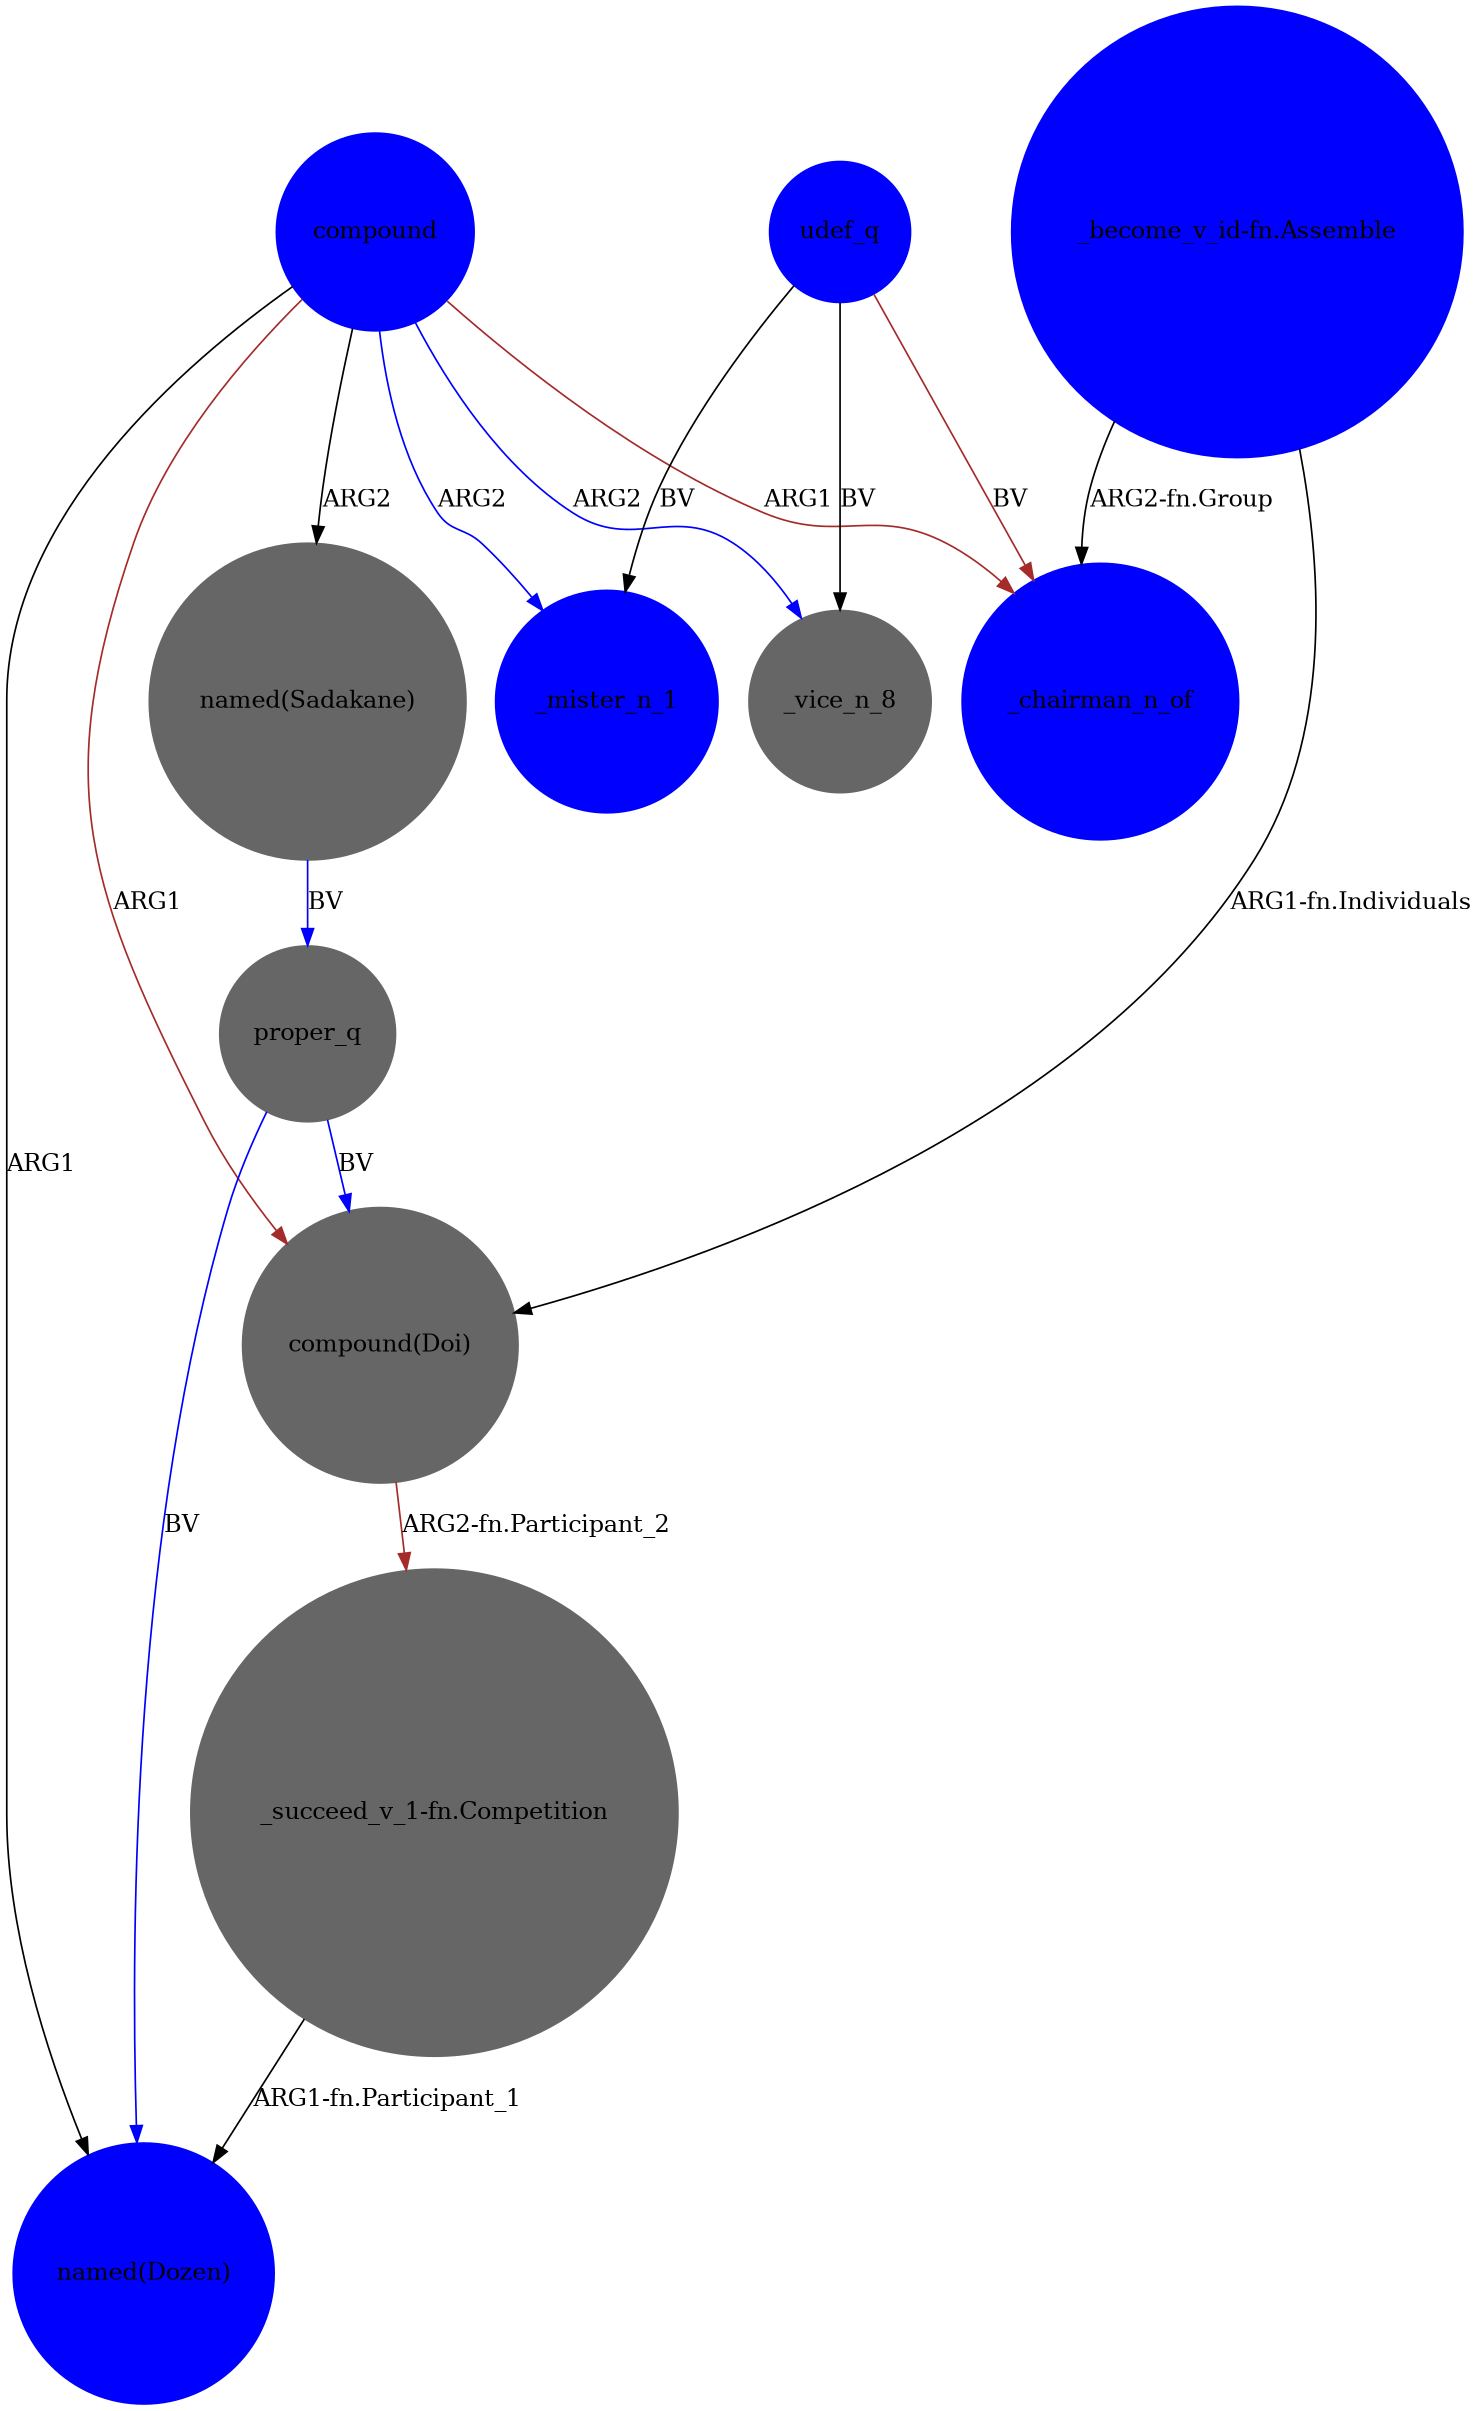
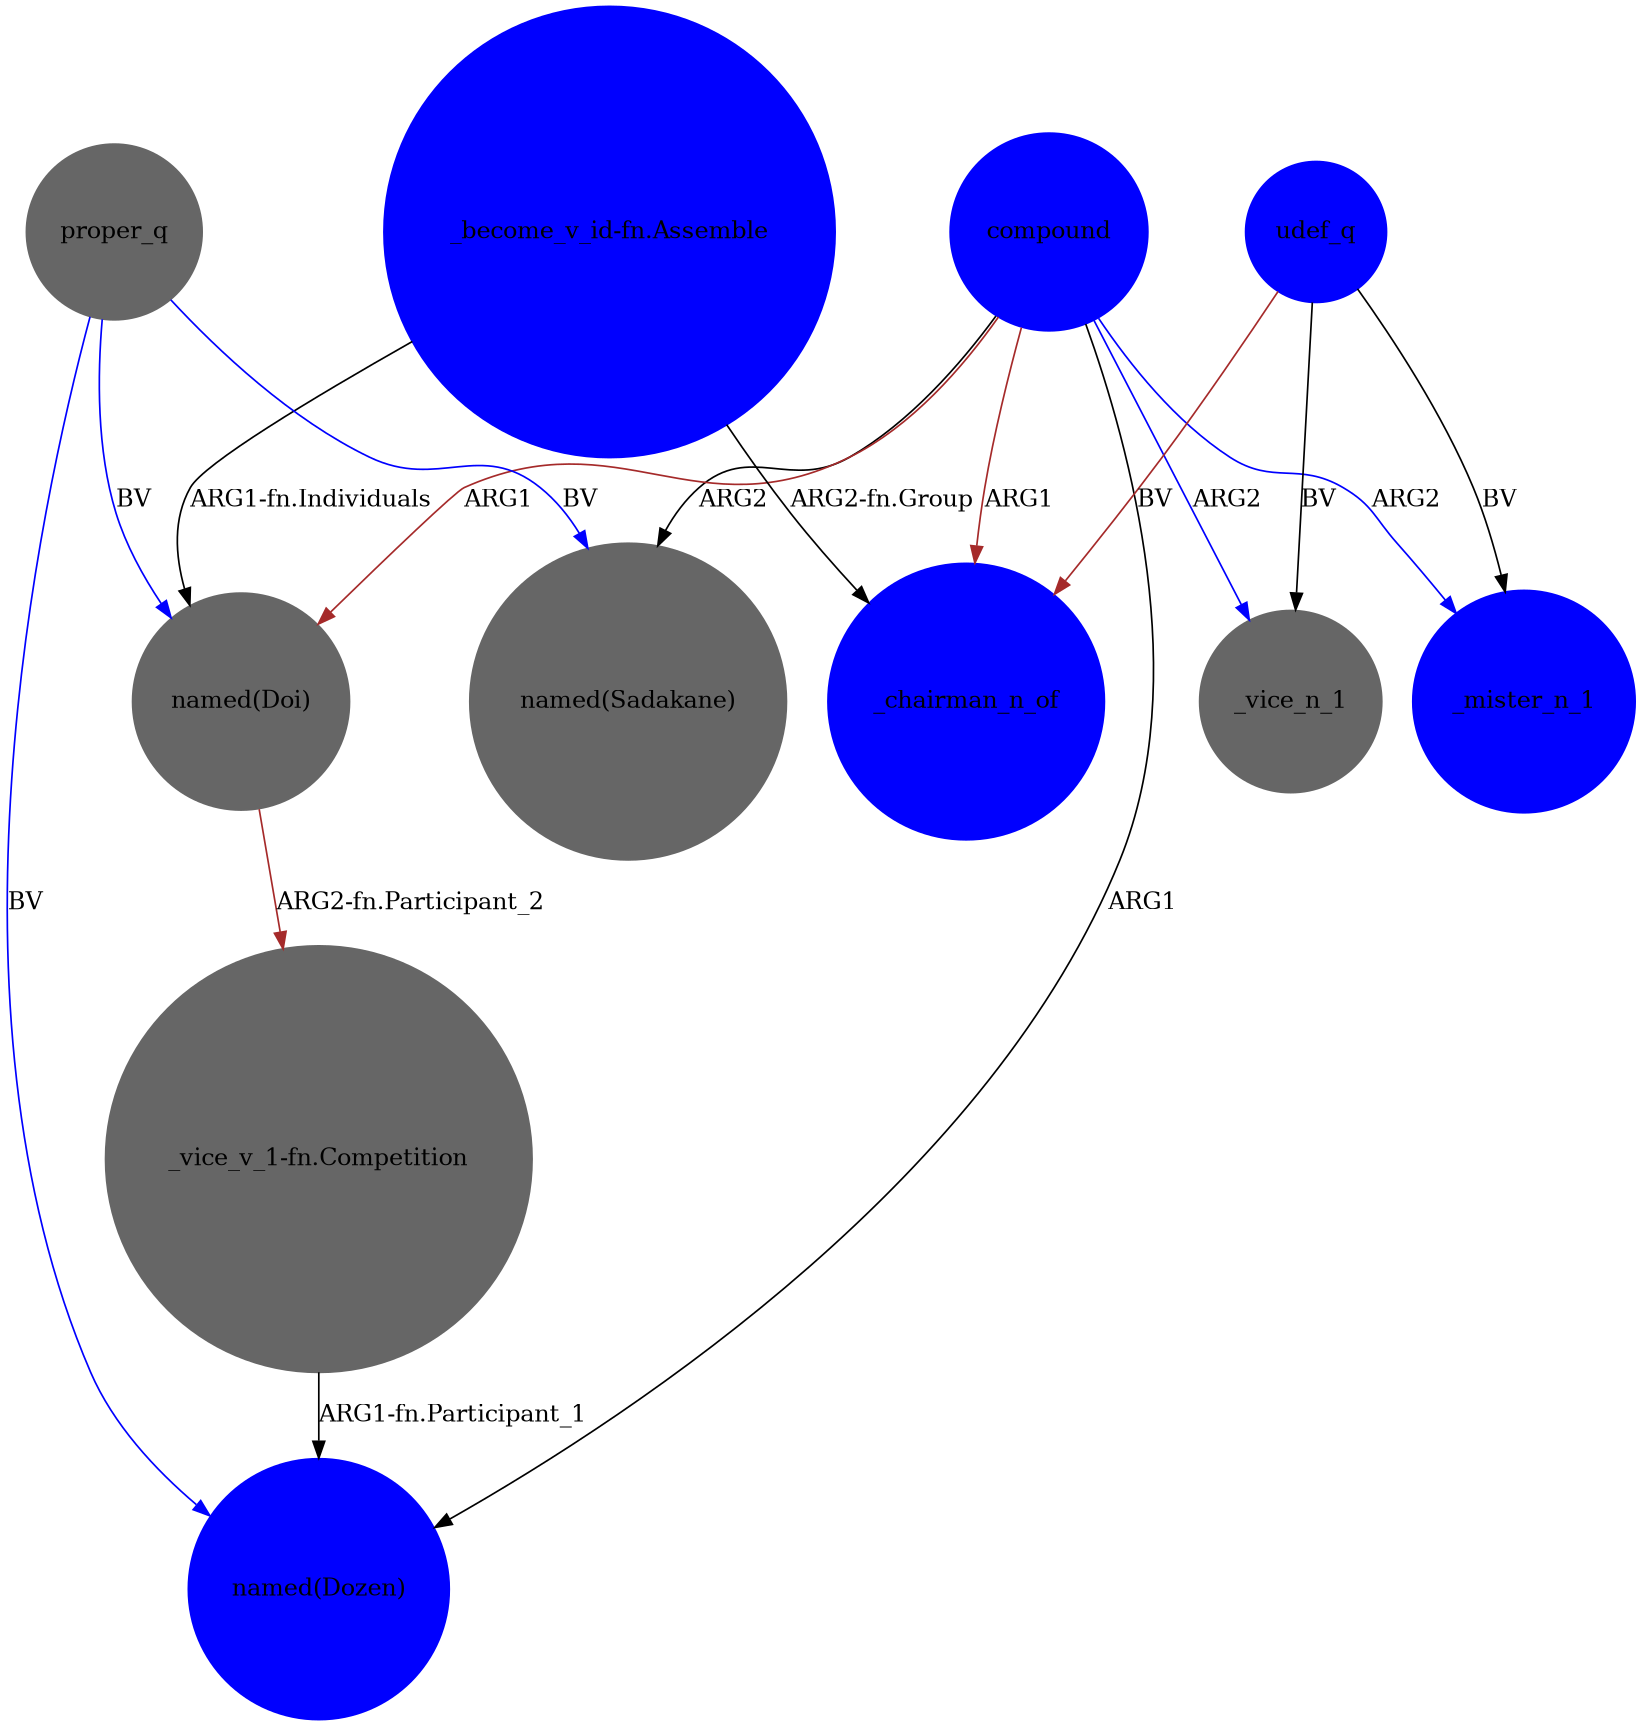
(840, 702) -> (1291, 702)
(308, 894) -> (362, 453)
(380, 1345) -> (241, 702)
(434, 1813) -> (319, 1159)
